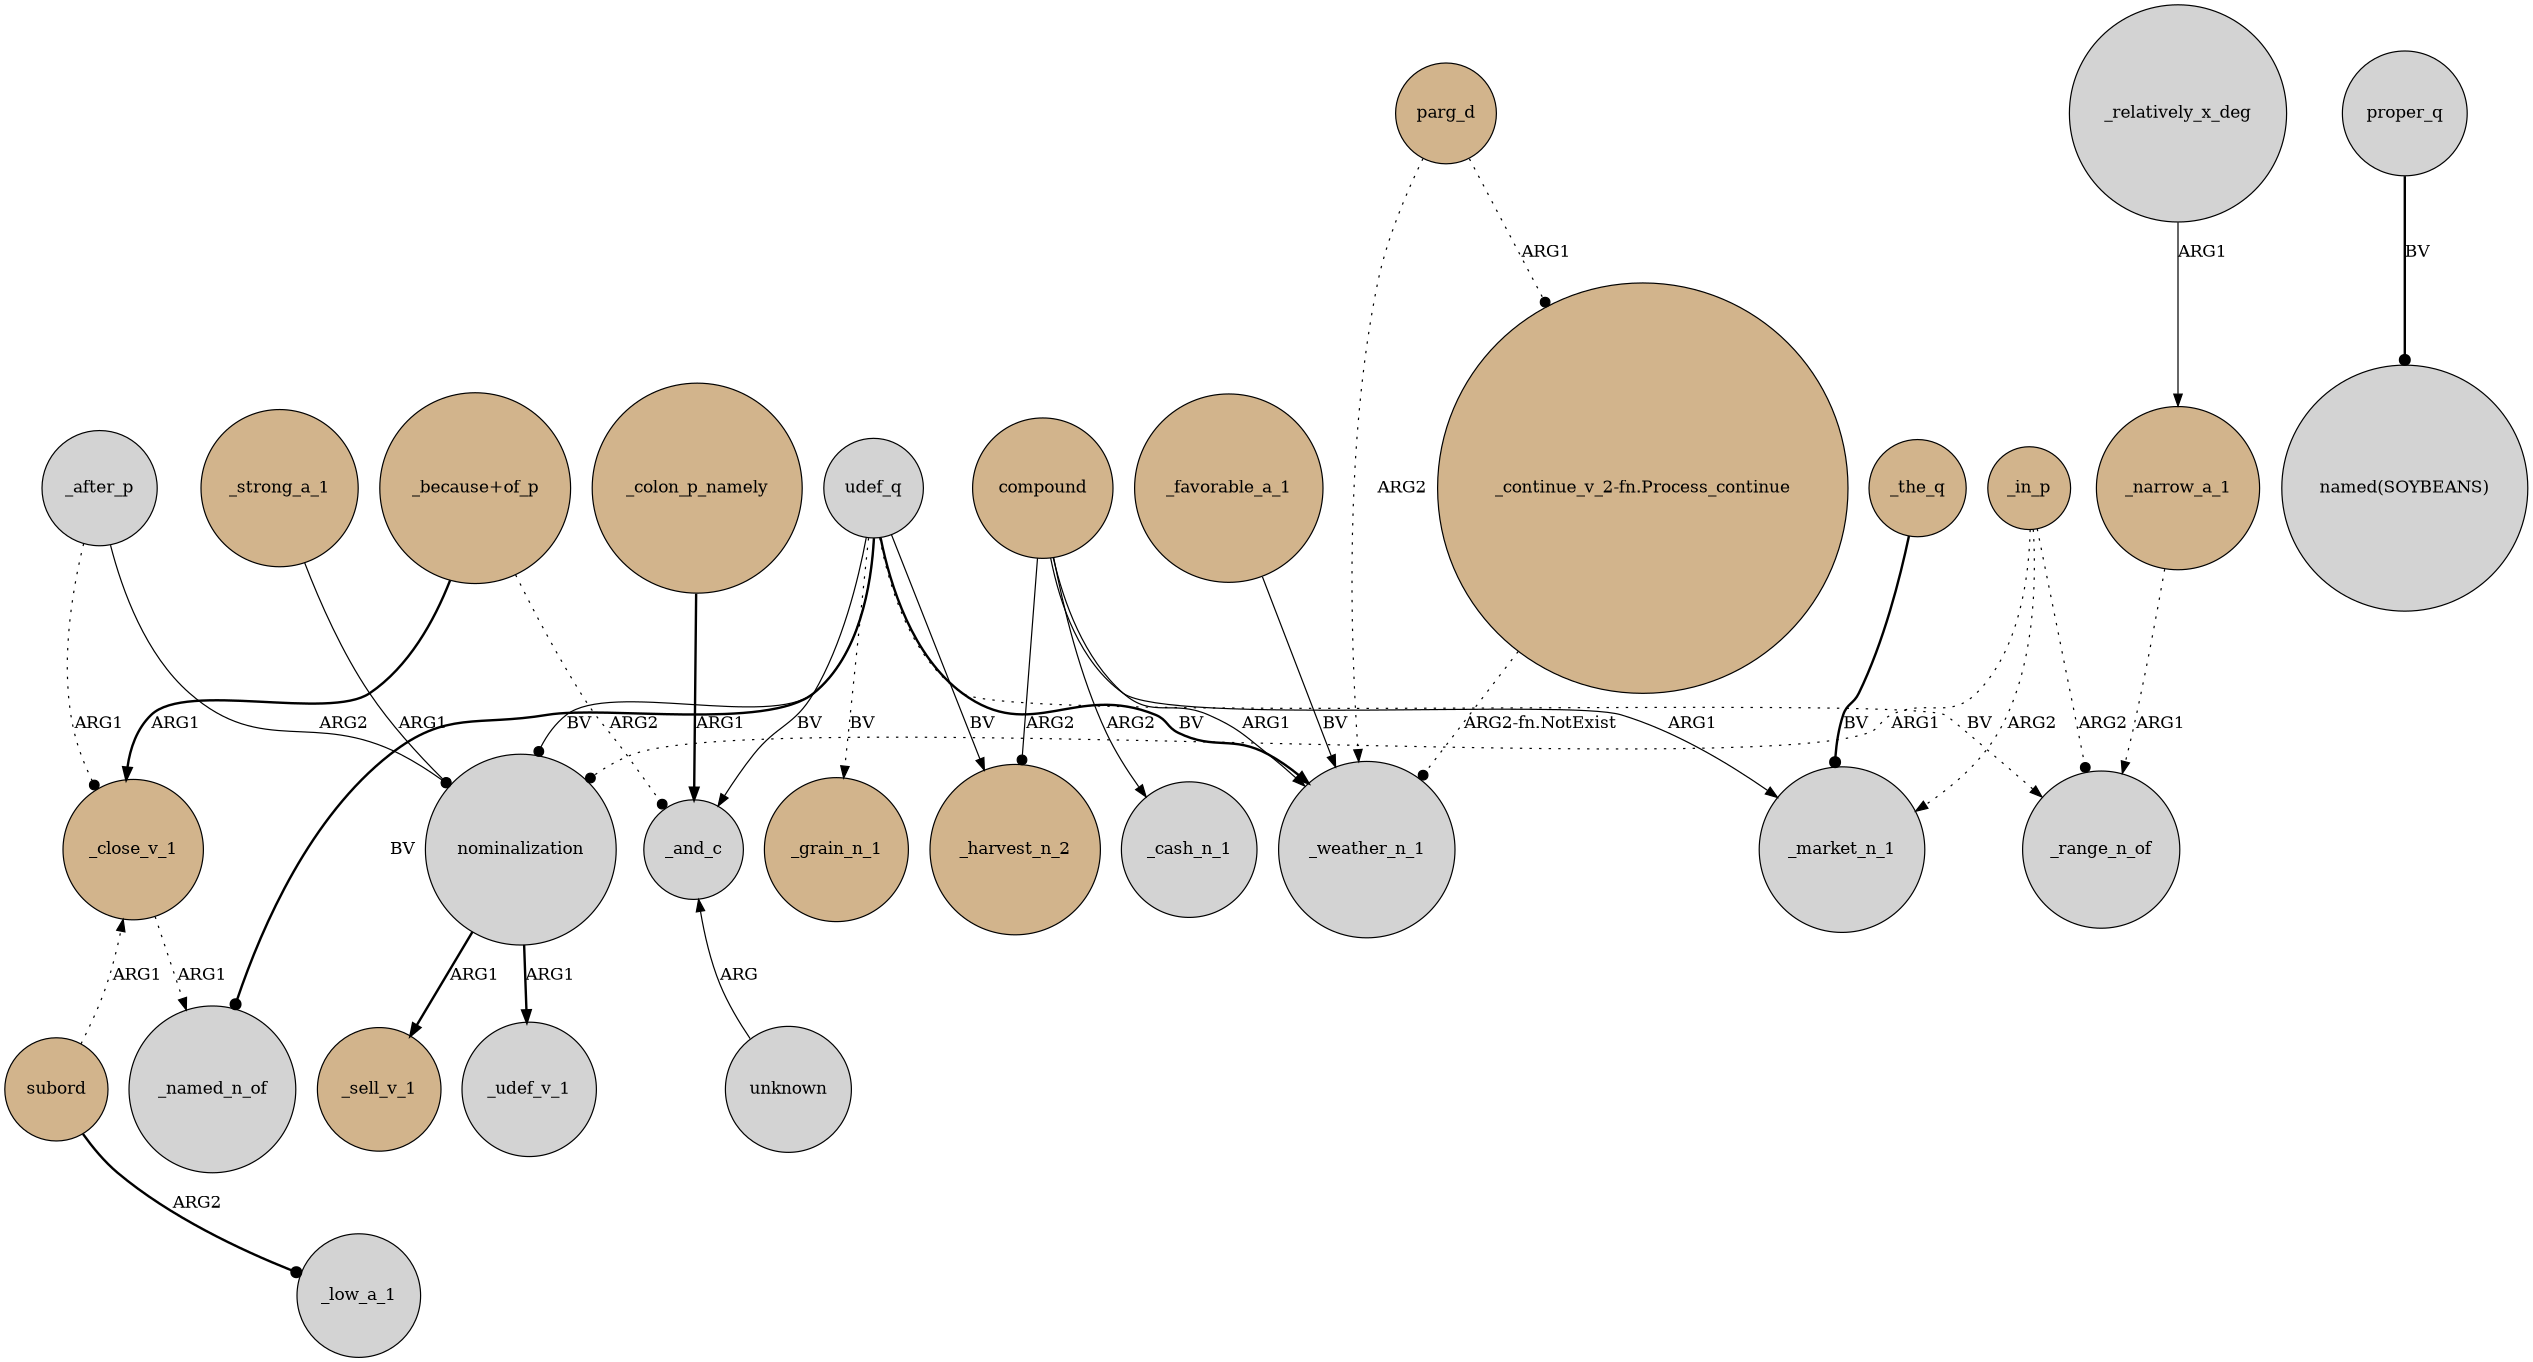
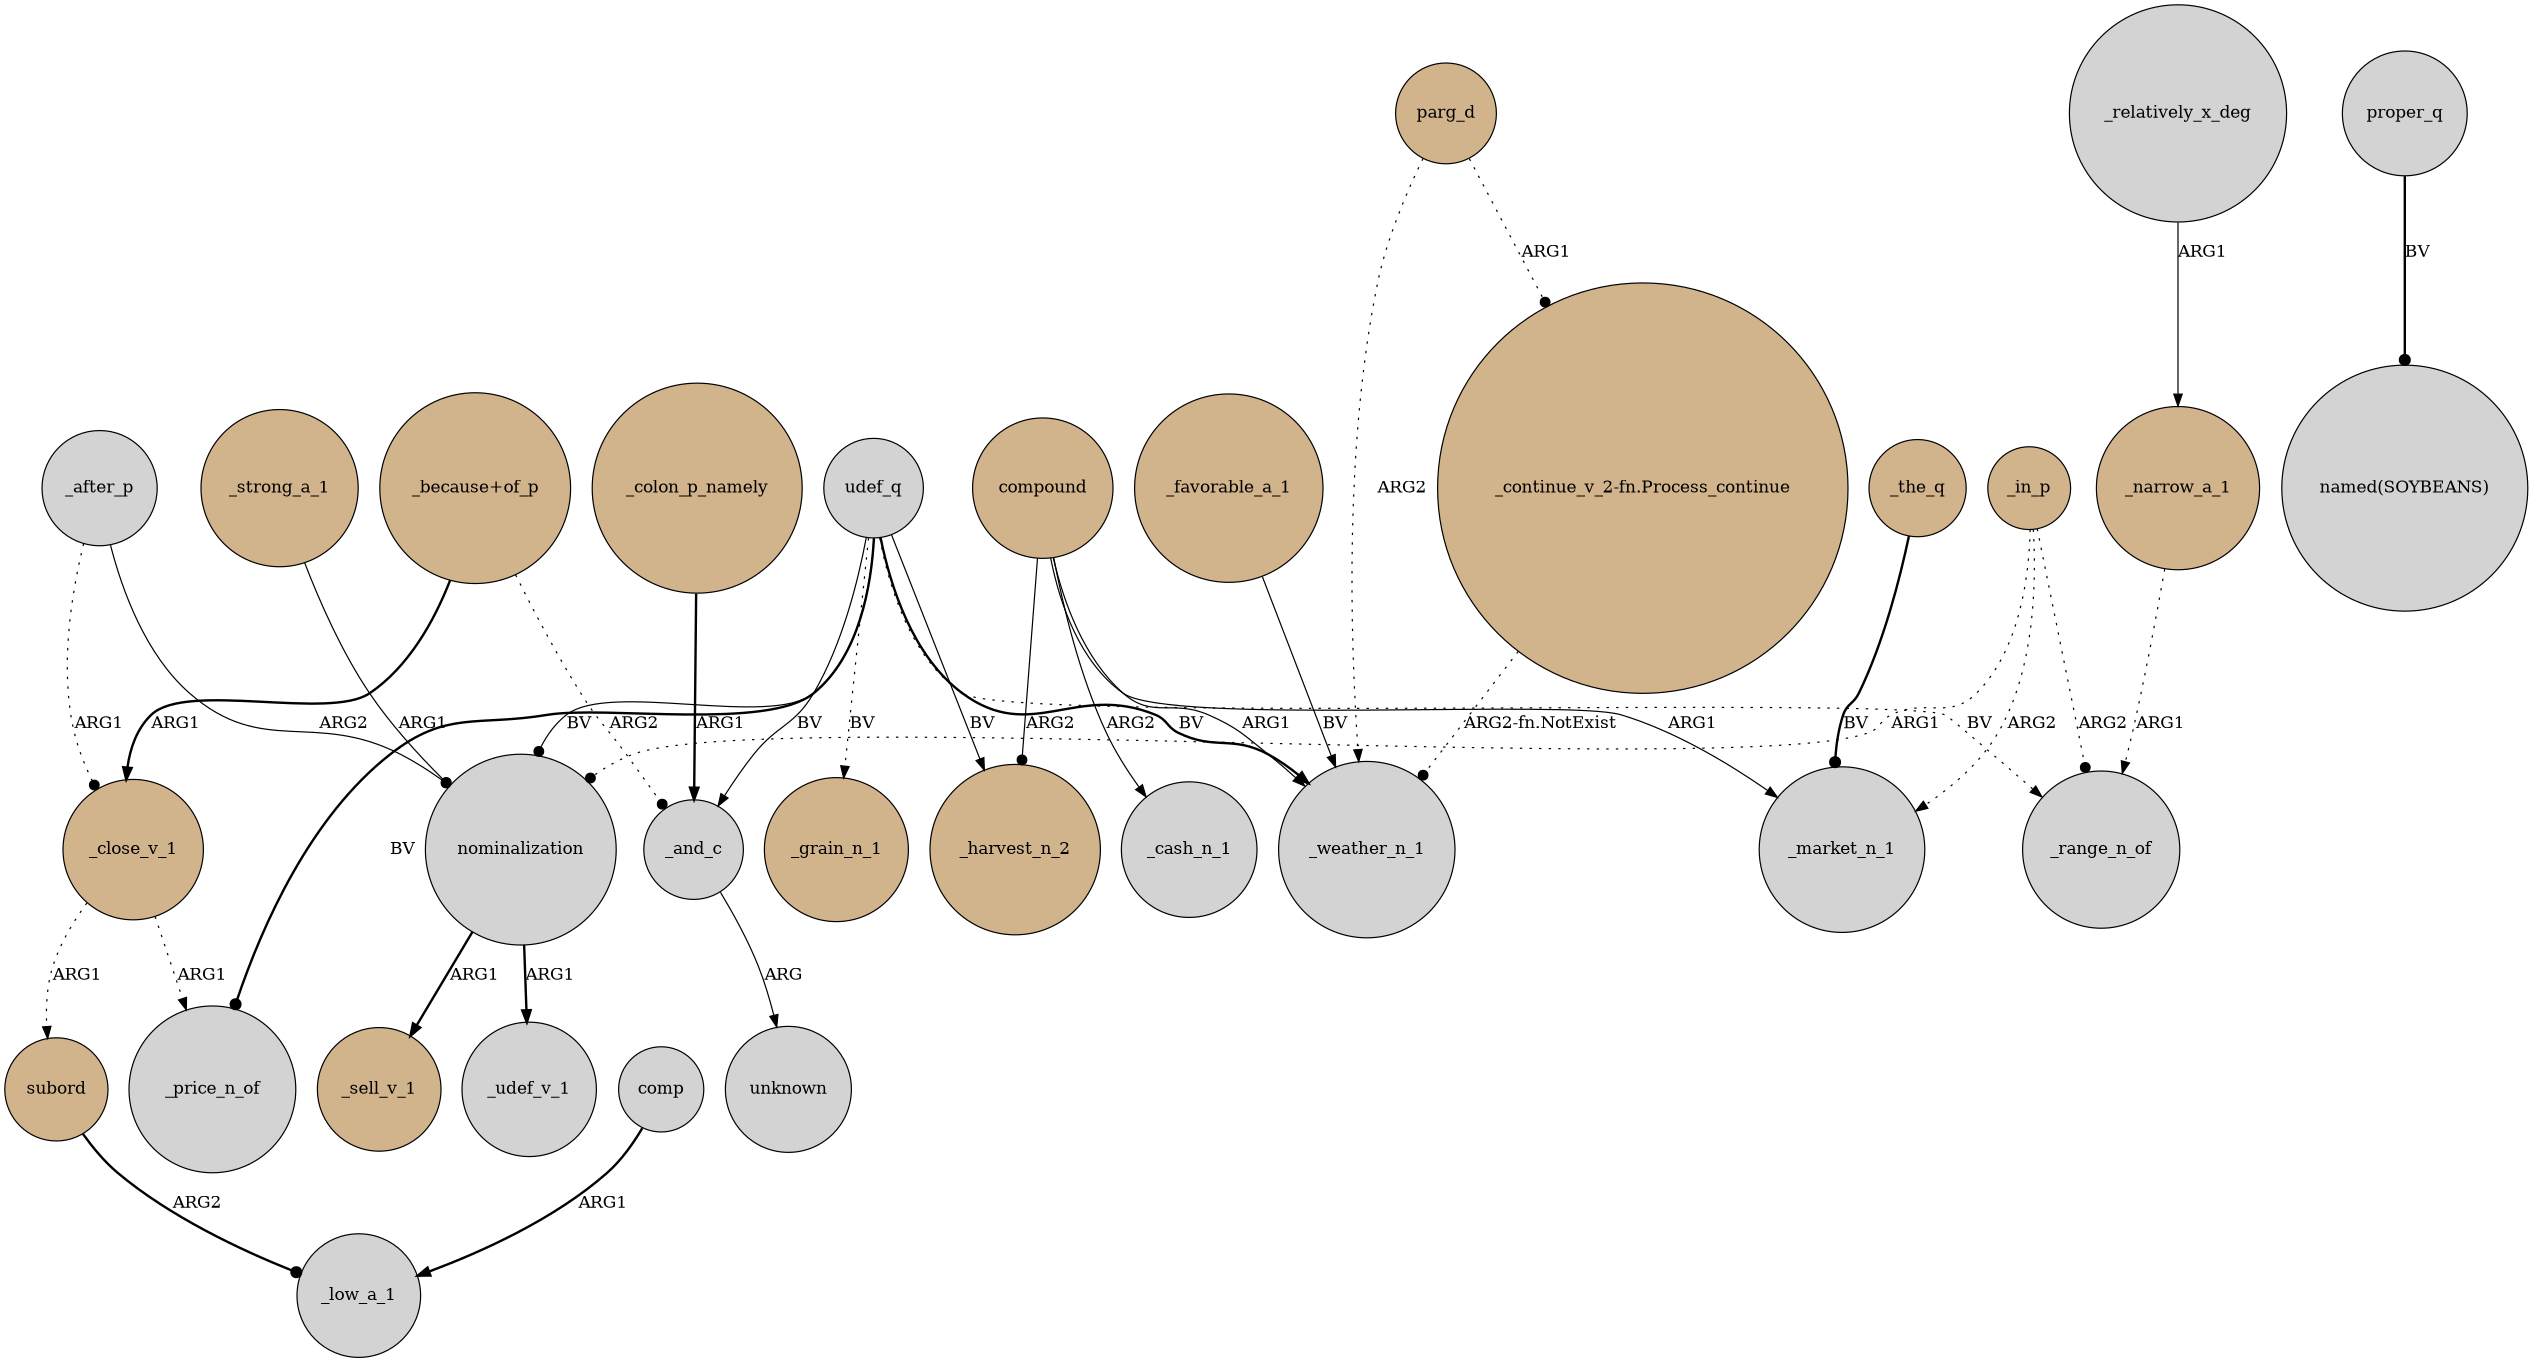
(718, 978) -> (752, 952)
(105, 989) -> (55, 961)
(212, 1089) -> (212, 1089)
none -> (661, 1089)
